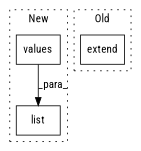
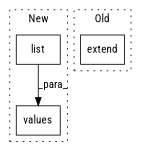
(38, 81) -> (38, 81)
